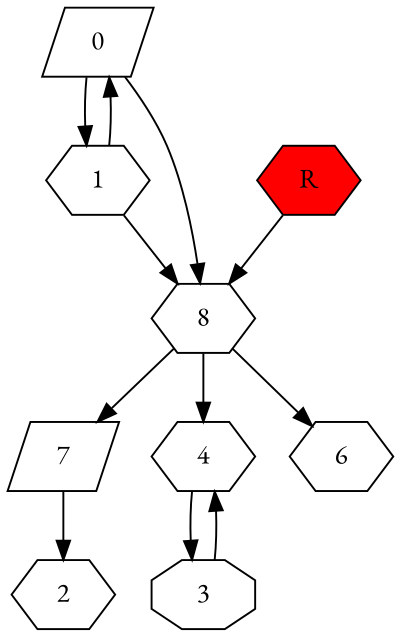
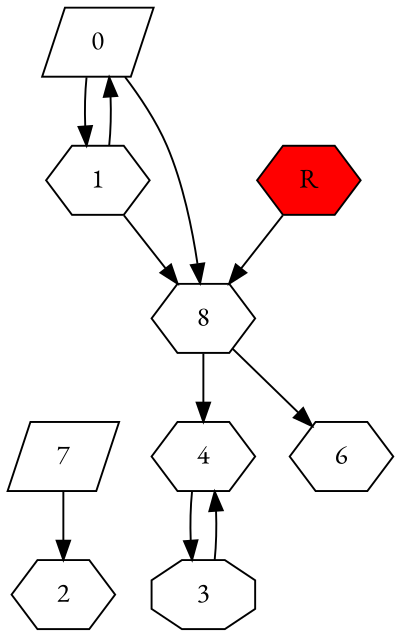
(143, 378) -> none
